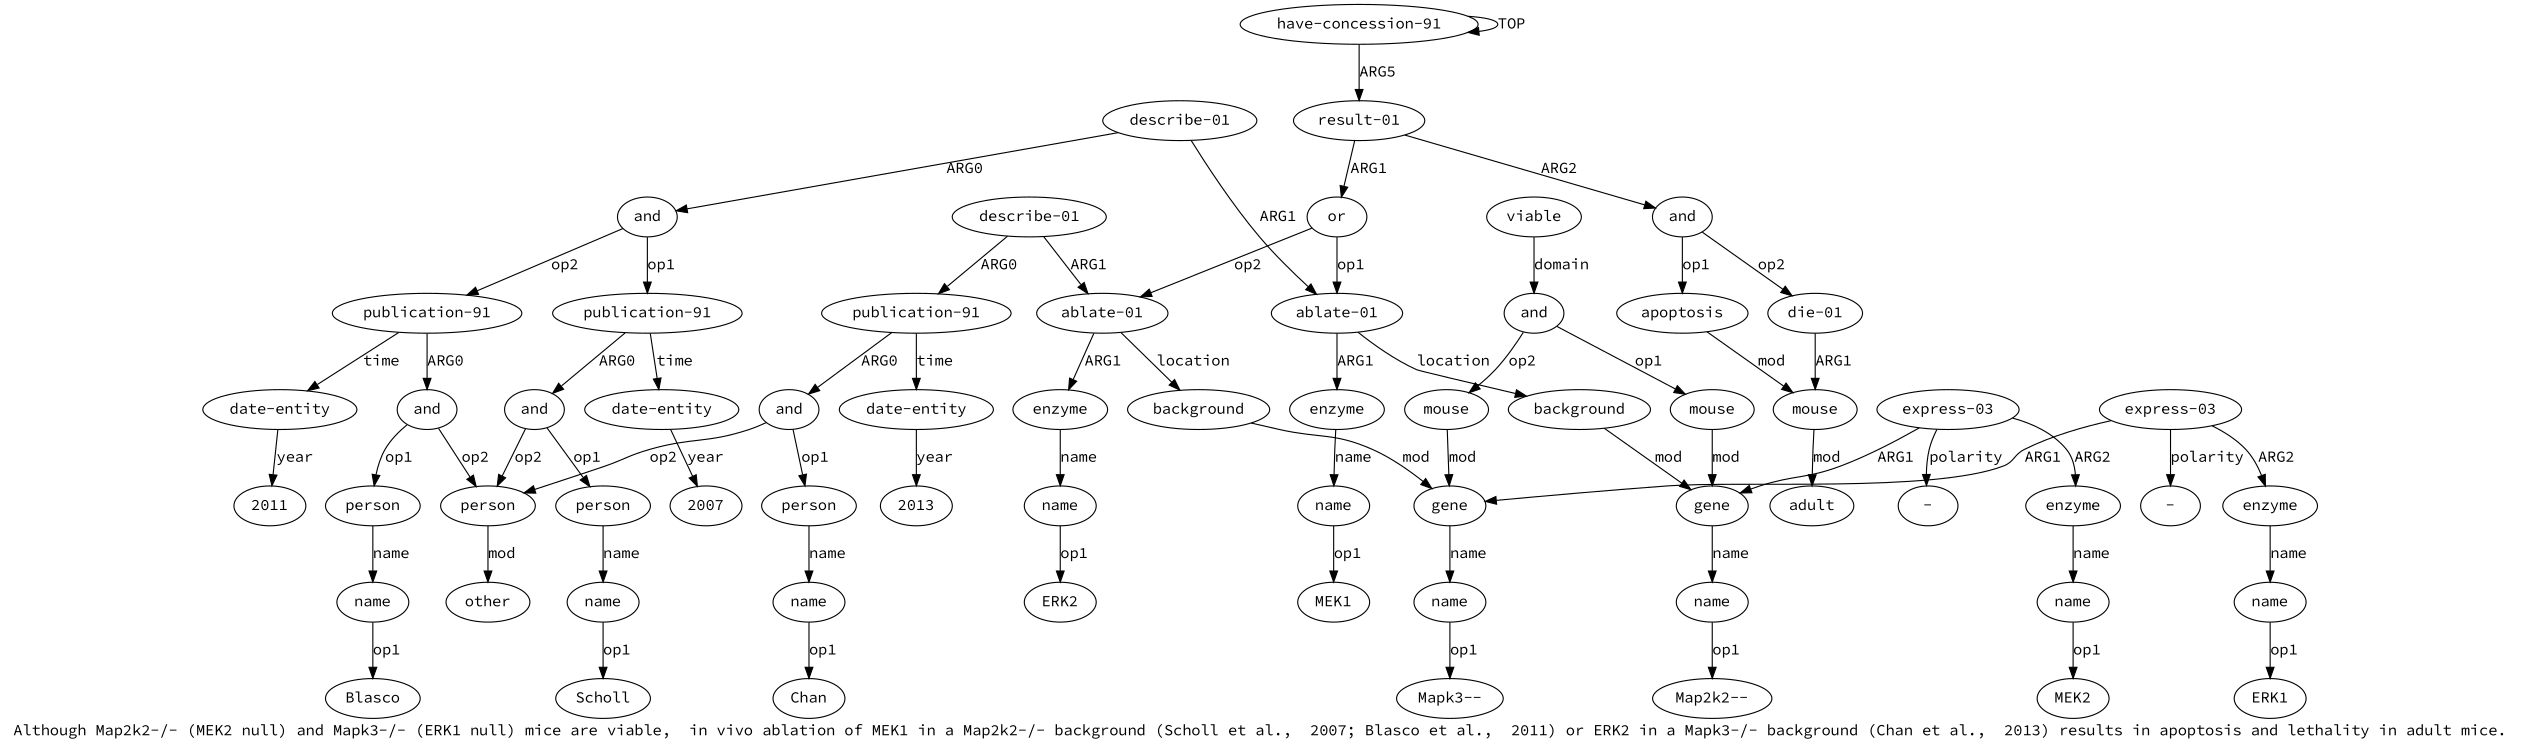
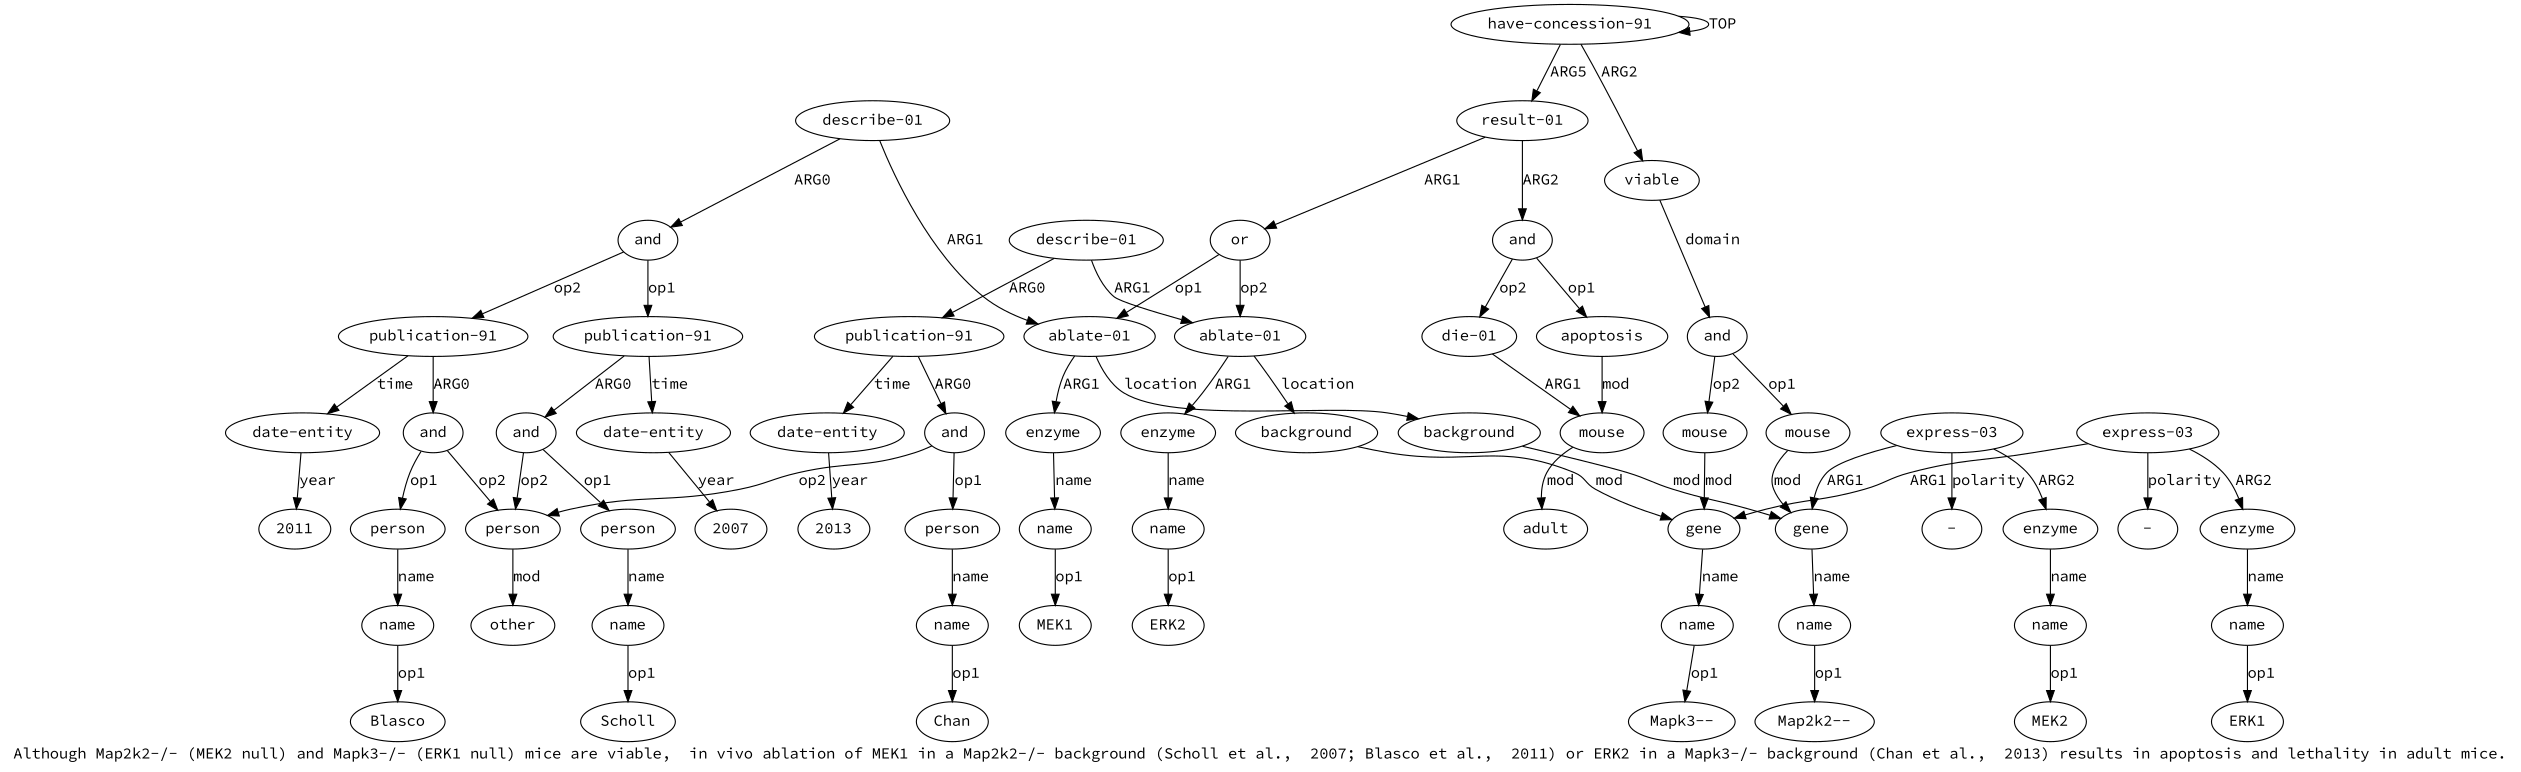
none -> (1610, 97)
